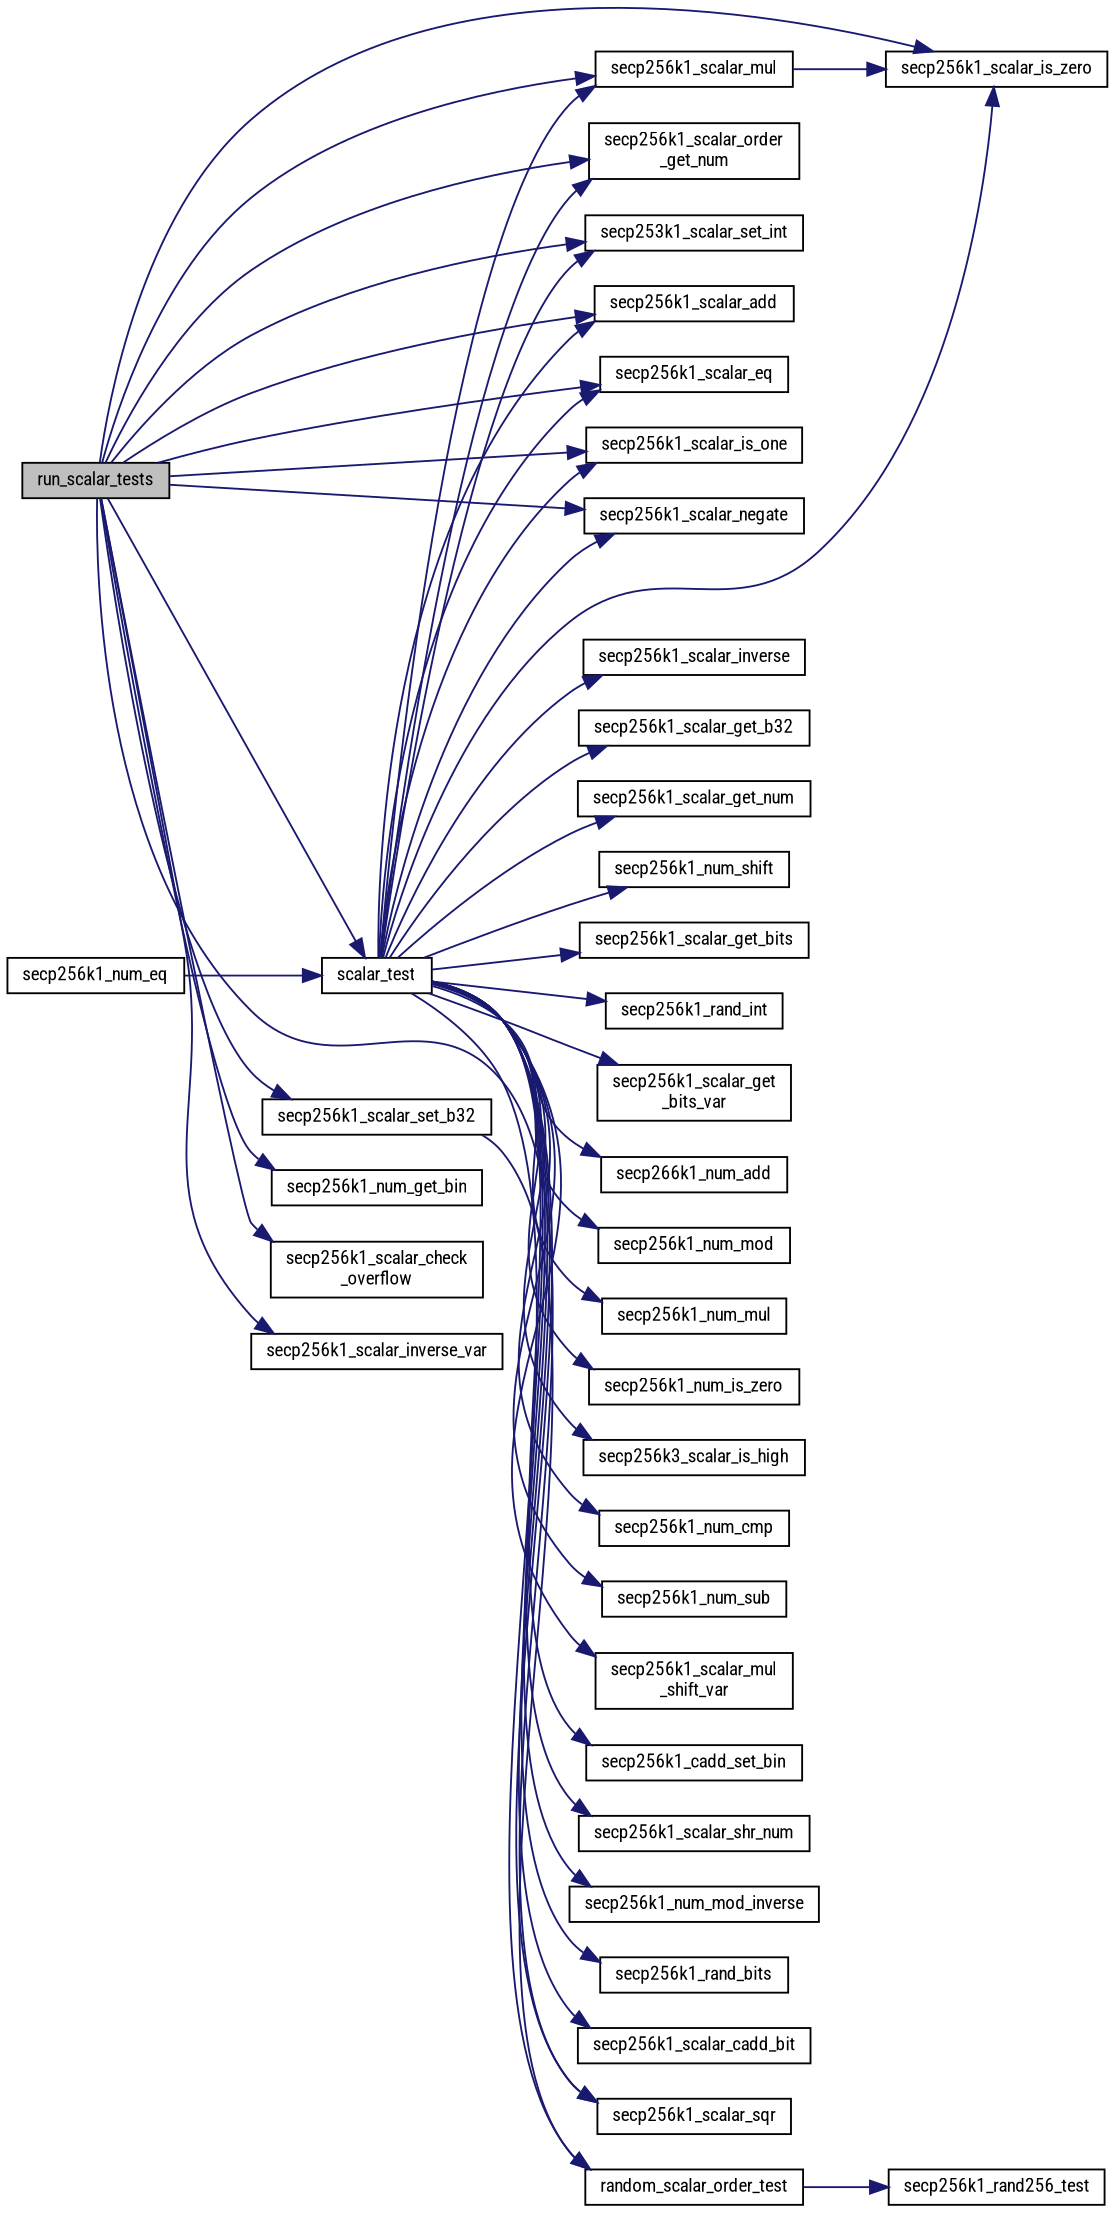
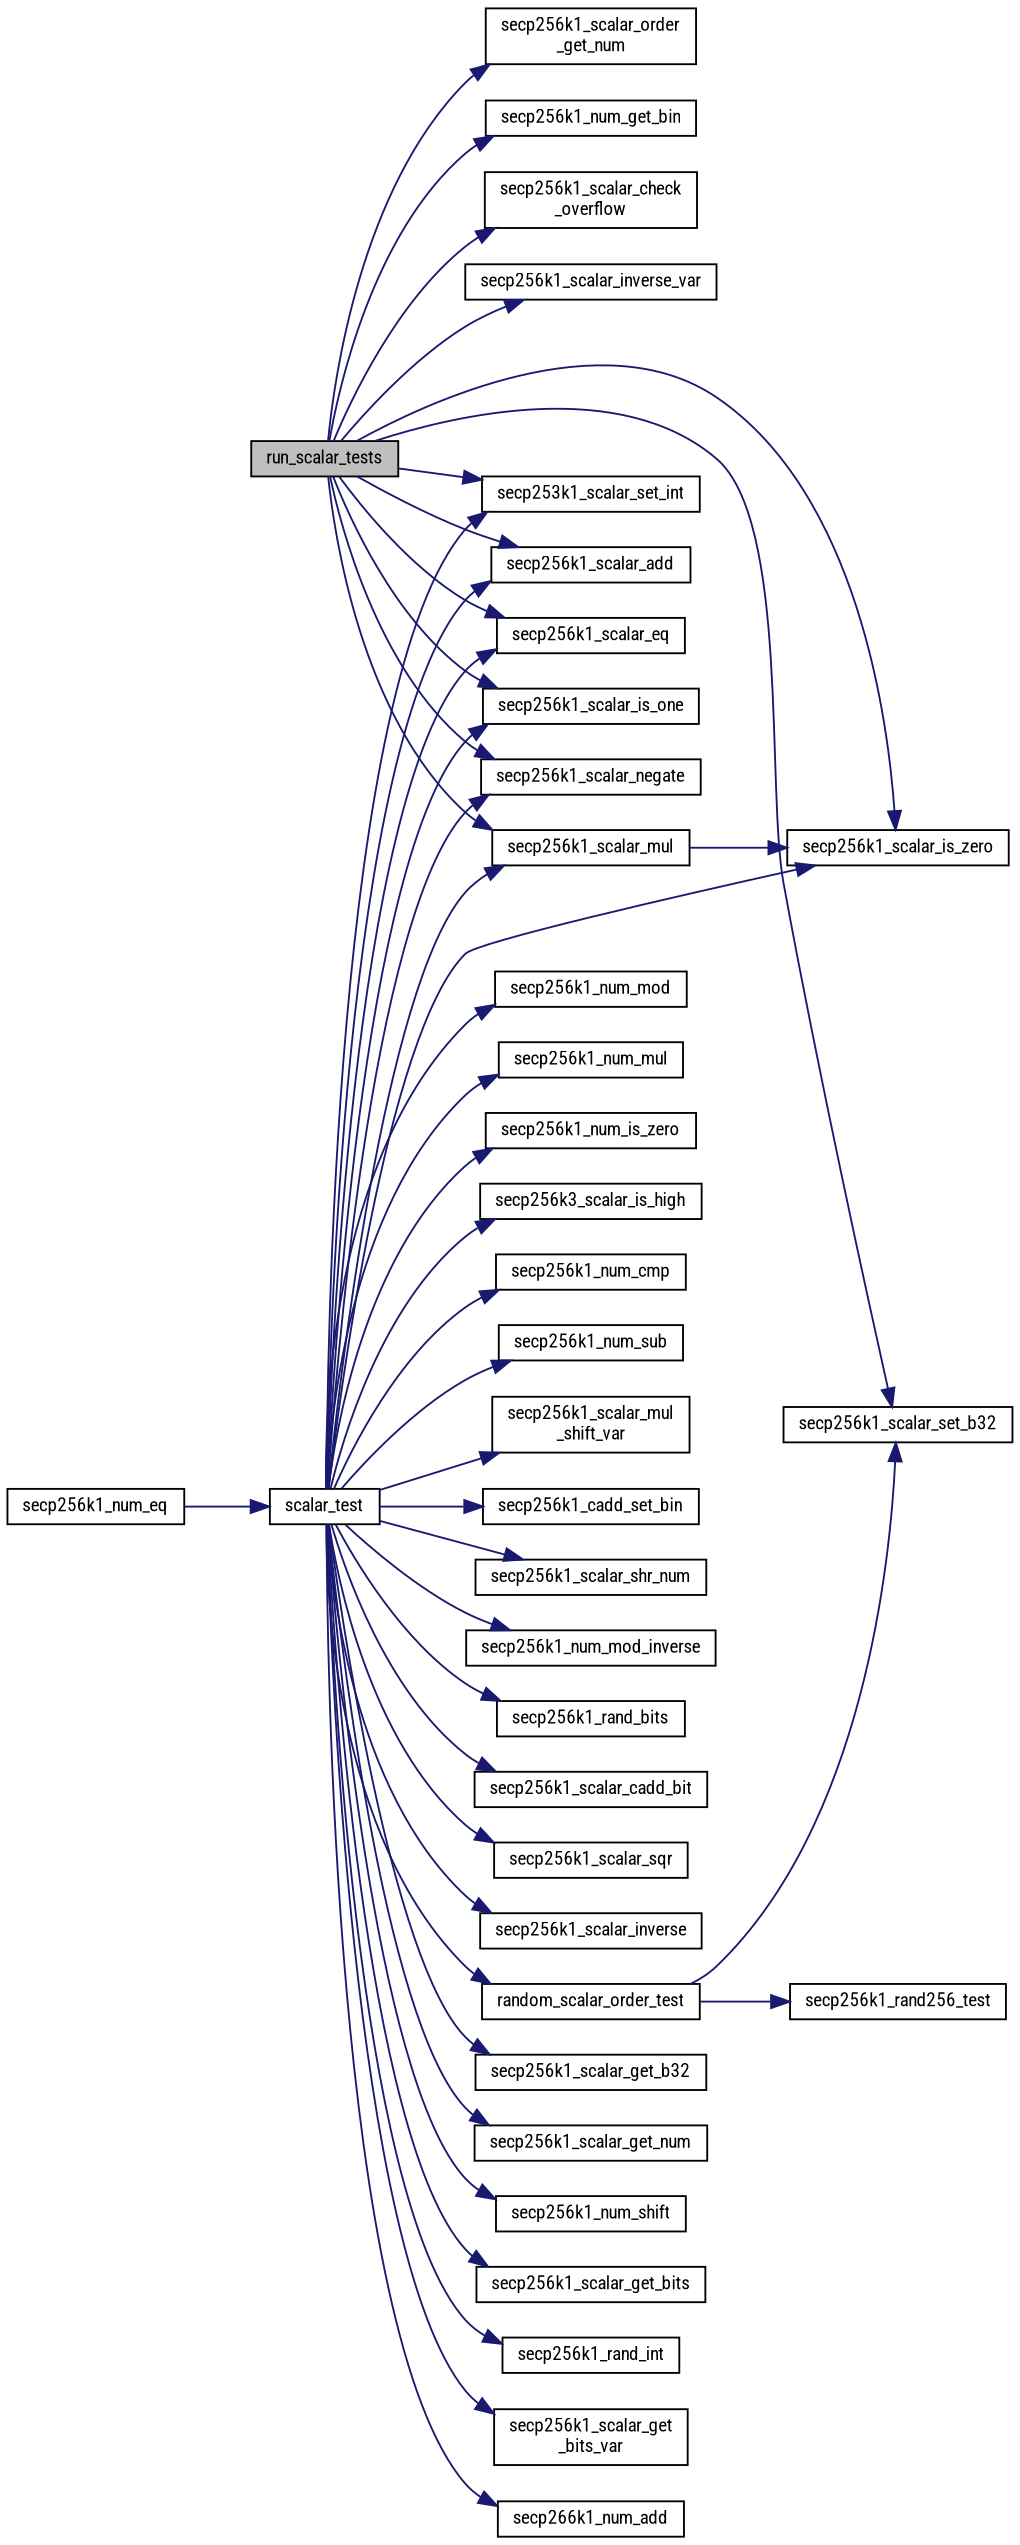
(471, 447) -> none
(232, 720) -> none
(435, 1043) -> none
(537, 1642) -> (844, 1746)
